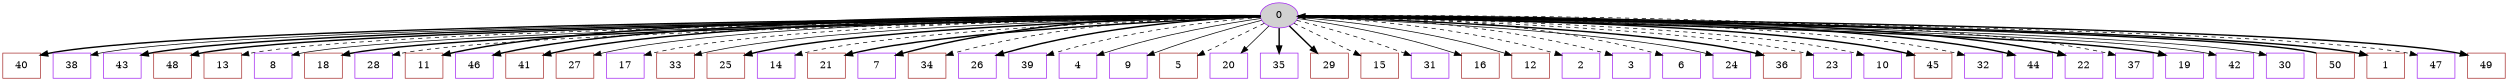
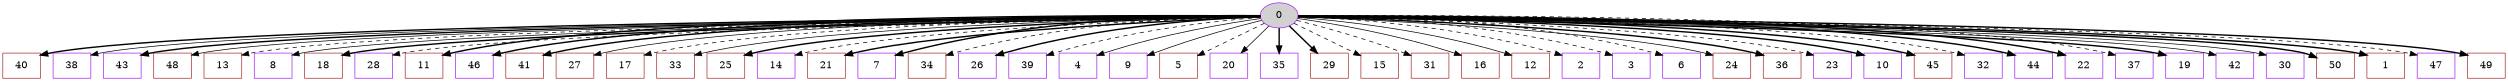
(729, 25) -> (729, 25)
(1578, 25) -> (1578, 25)
(1811, 26) -> (1805, 26)
(625, 66) -> (625, 66)
(1430, 66) -> (1430, 66)
(1732, 66) -> (1732, 66)
